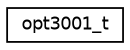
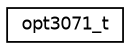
(65, 25) -> (65, 25)
